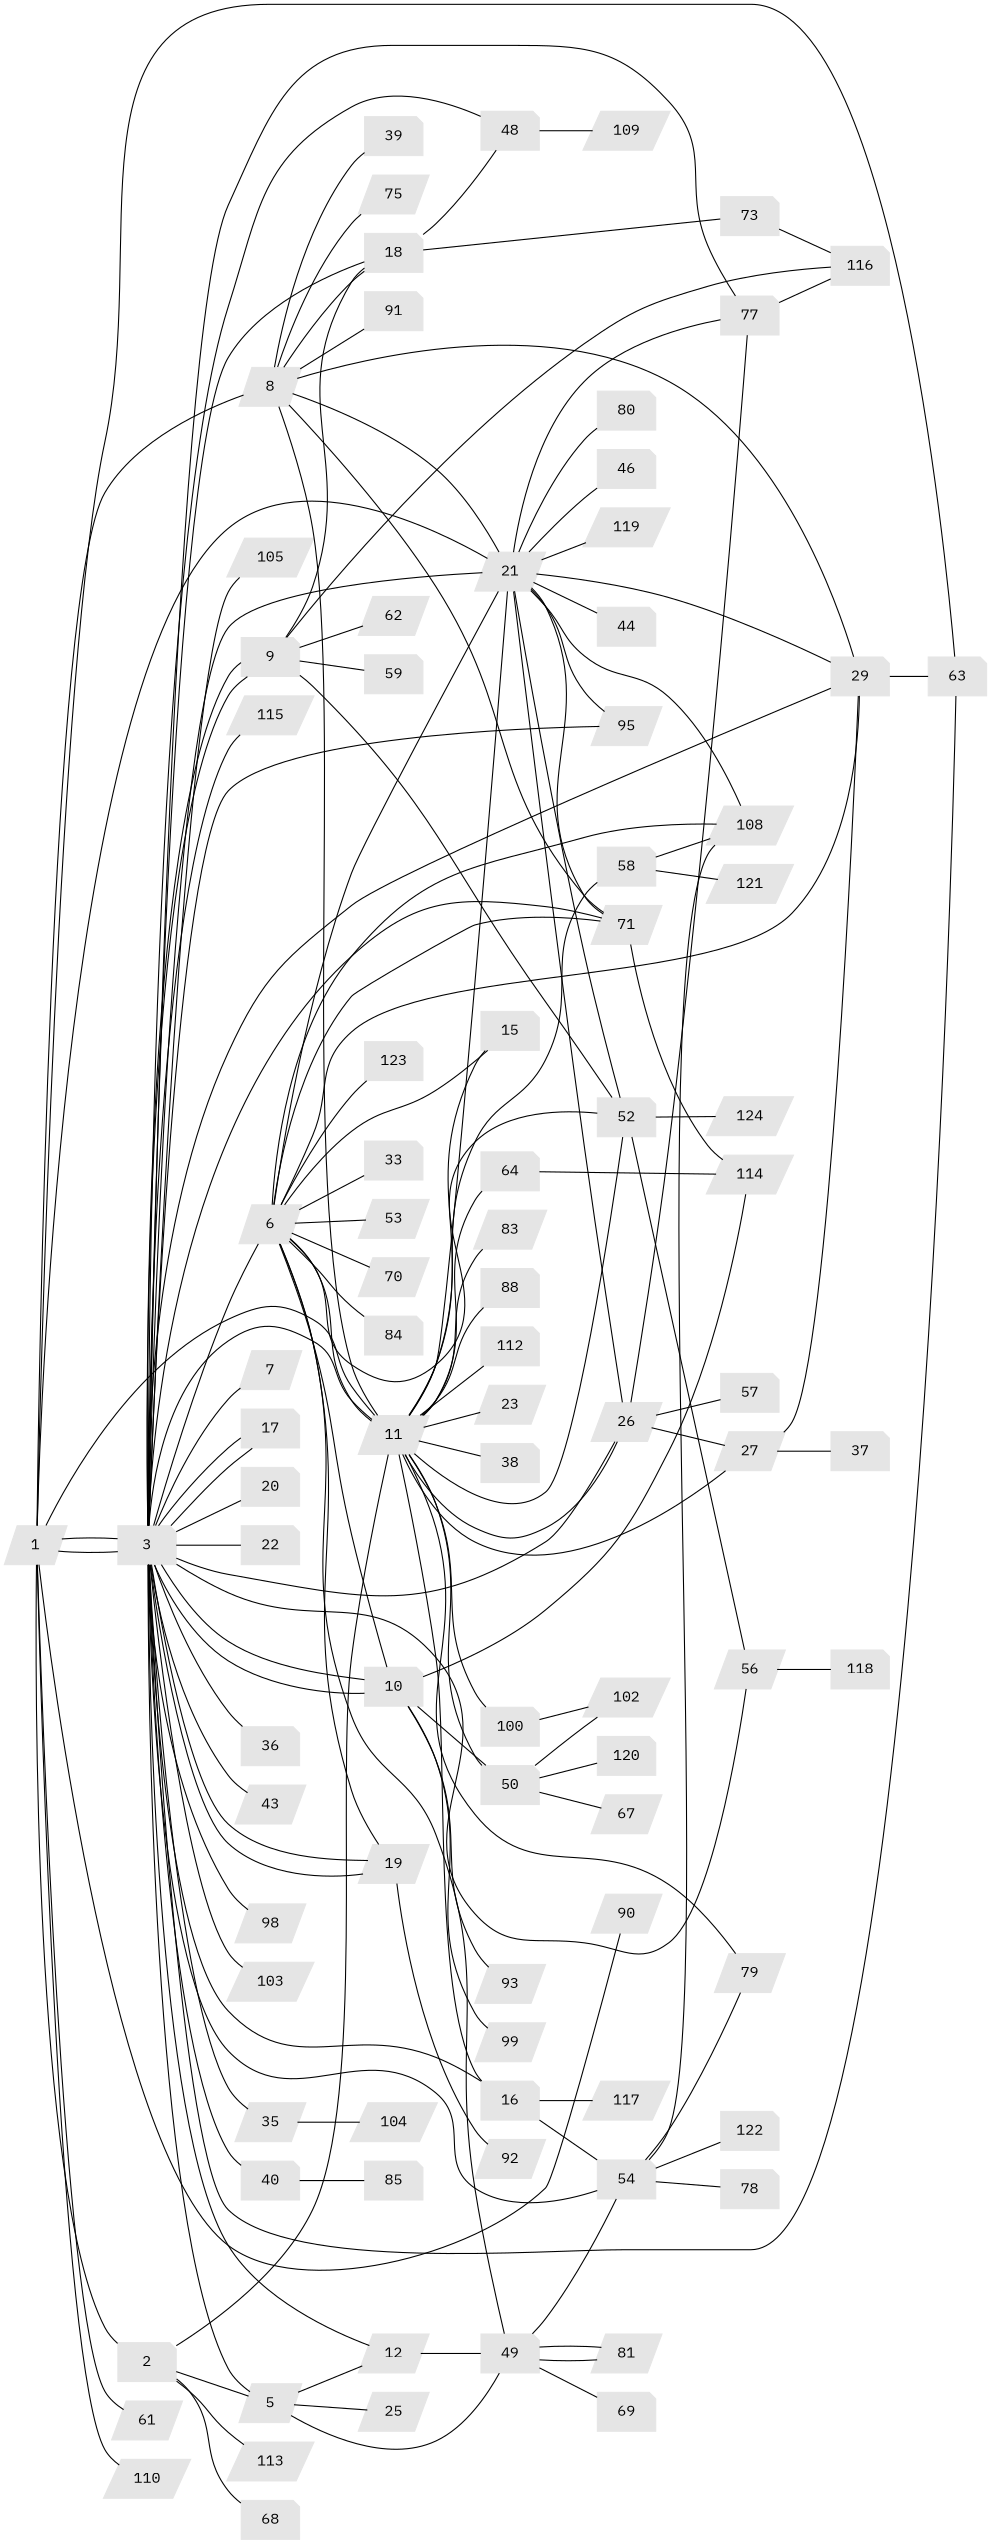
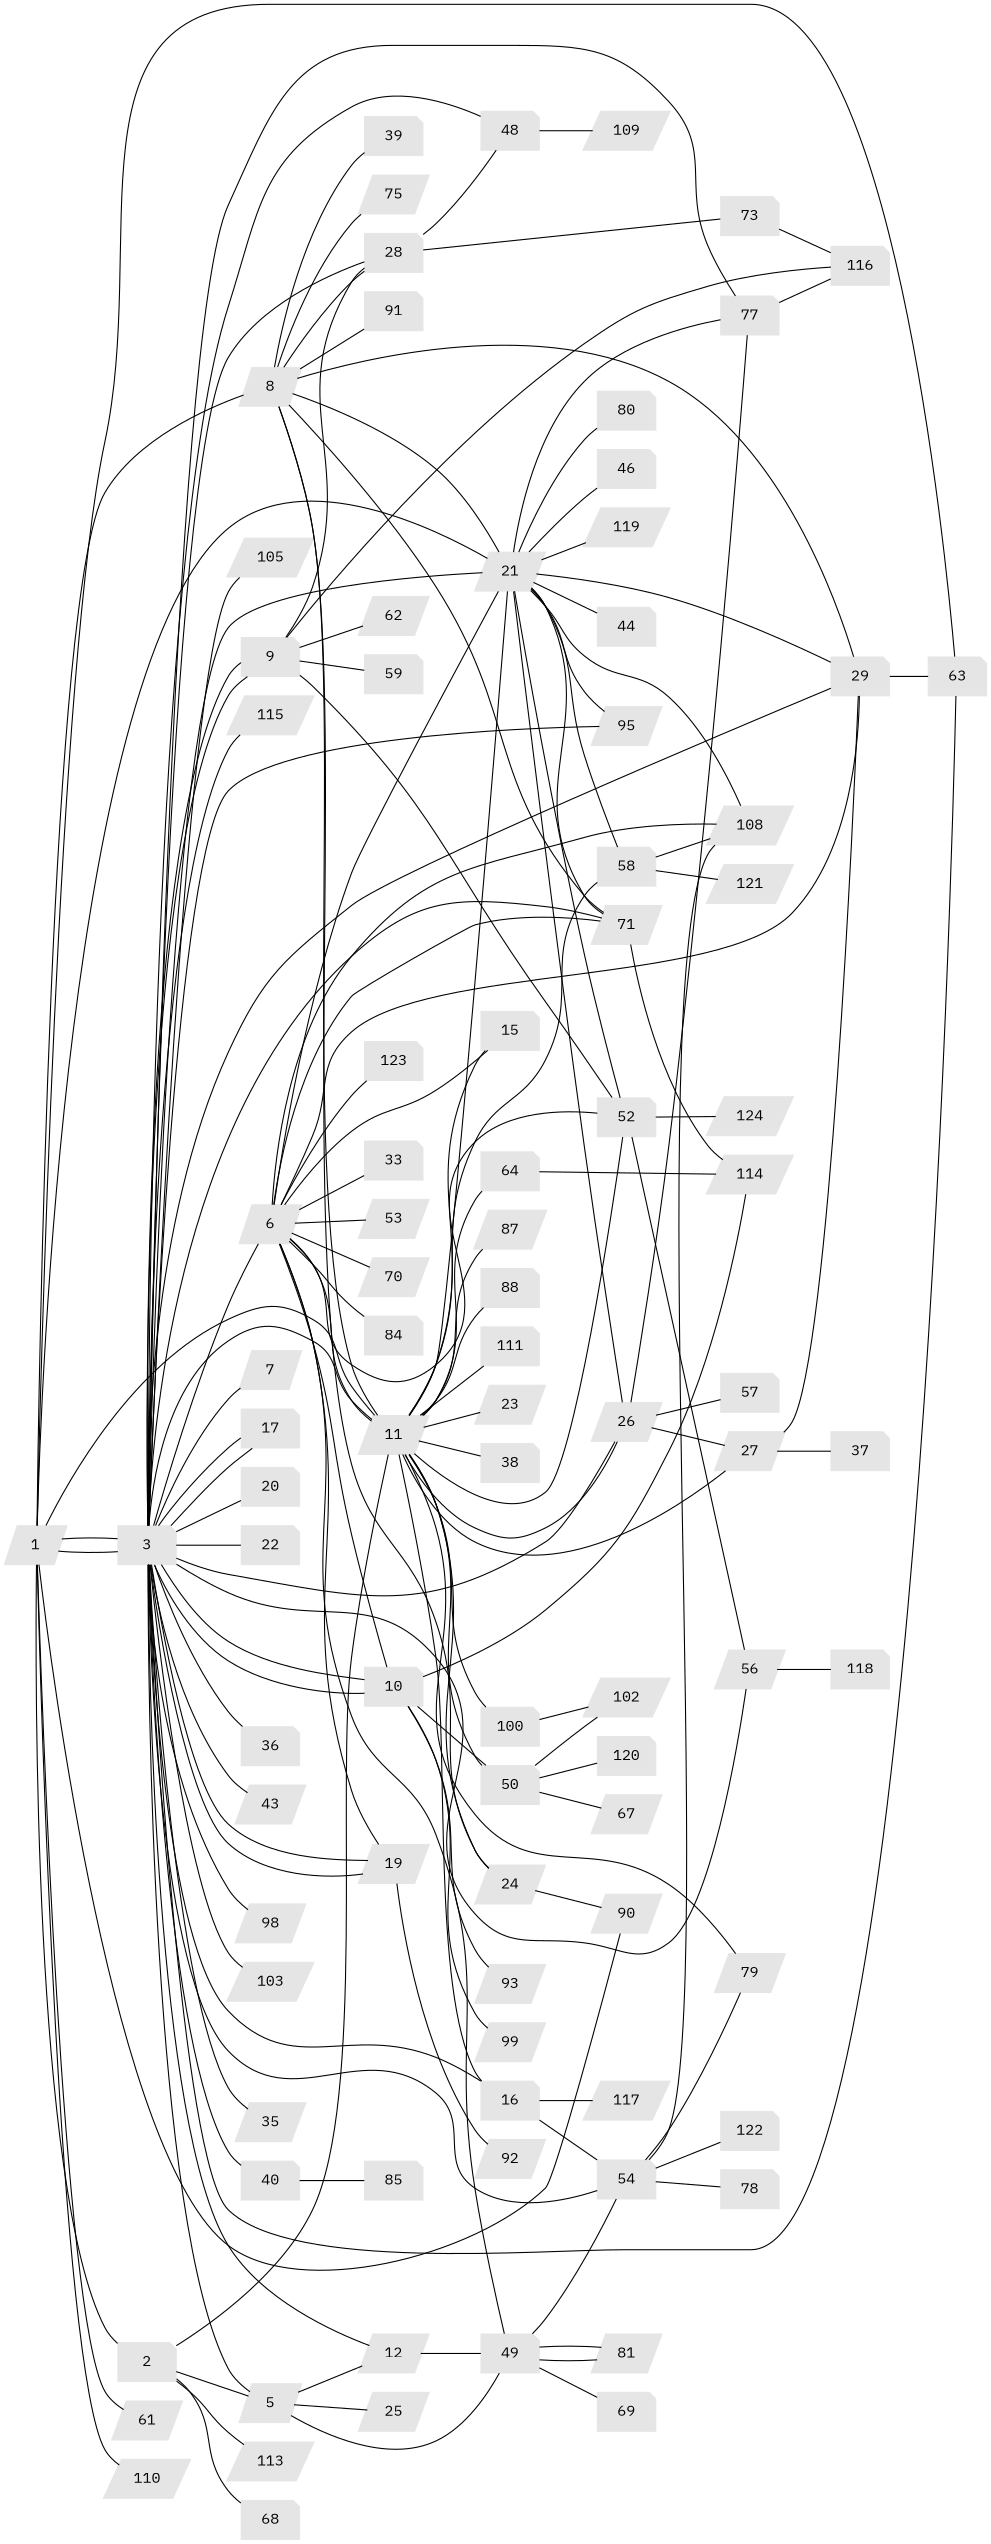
(394, 253) -> (394, 253)
none -> (575, 716)
(510, 1230) -> (510, 1230)
(510, 1346) -> (510, 1346)
none -> (510, 1884)
(394, 2122) -> none
